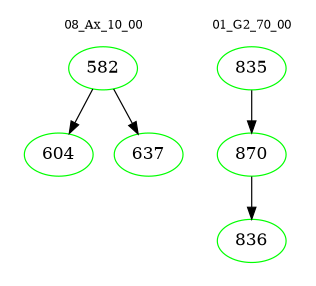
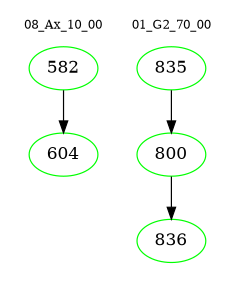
(149, 155) -> none
(252, 155) -> (171, 155)
